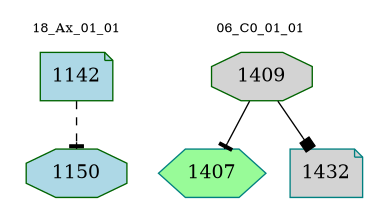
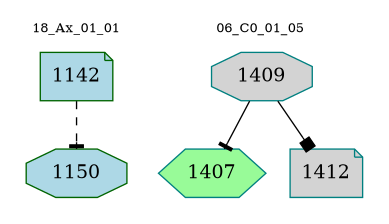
(261, 29) -> (261, 29)
(262, 77) -> (262, 77)
(326, 173) -> (326, 173)
